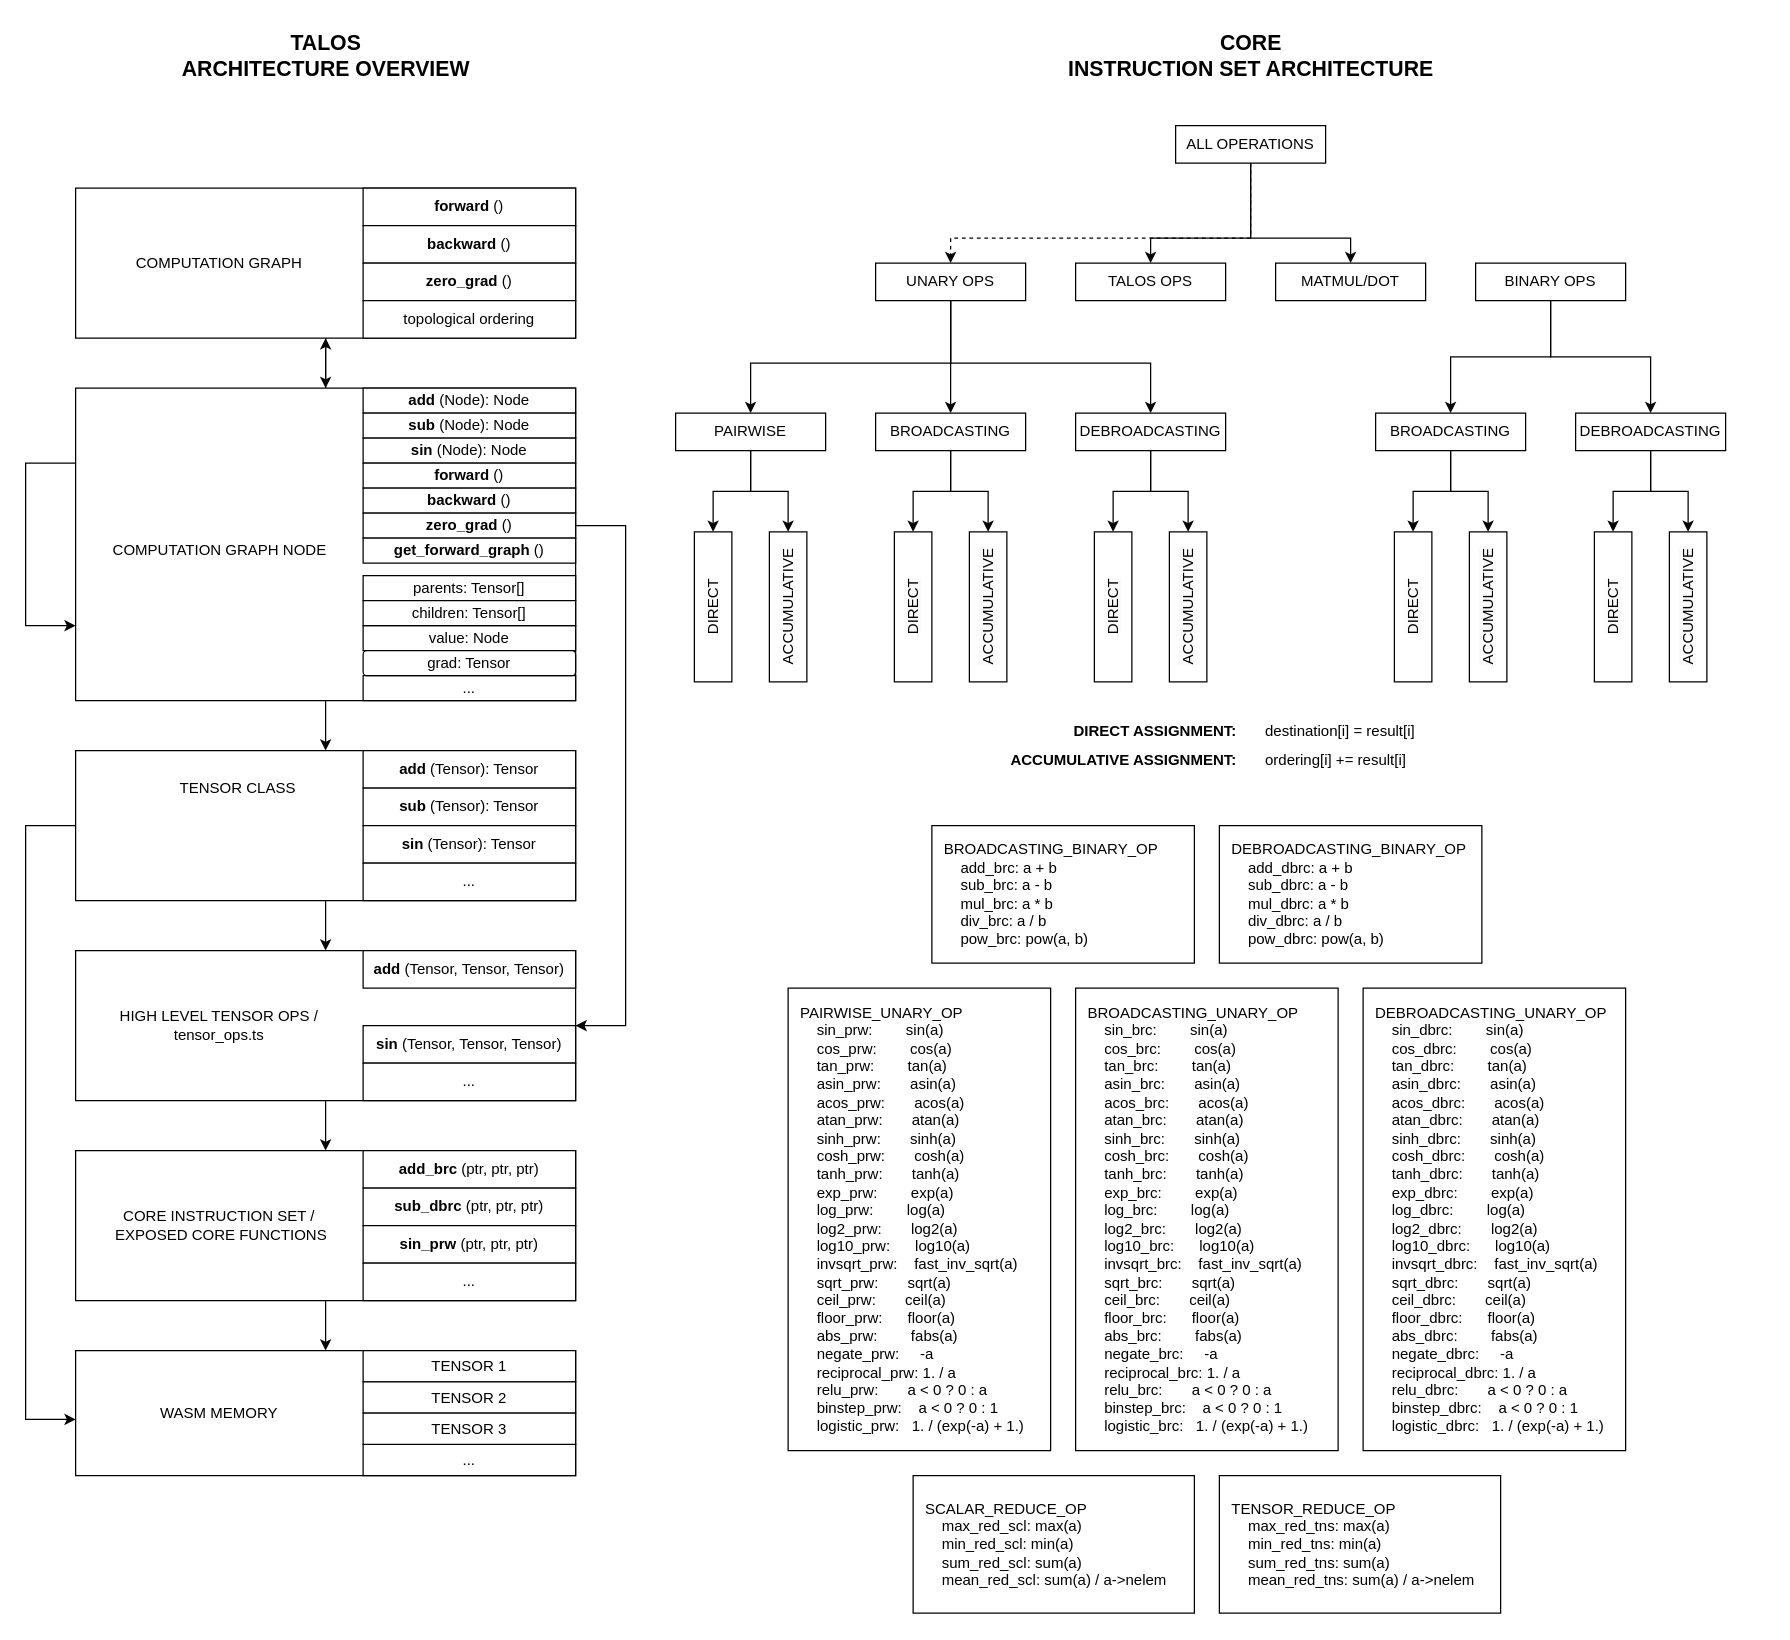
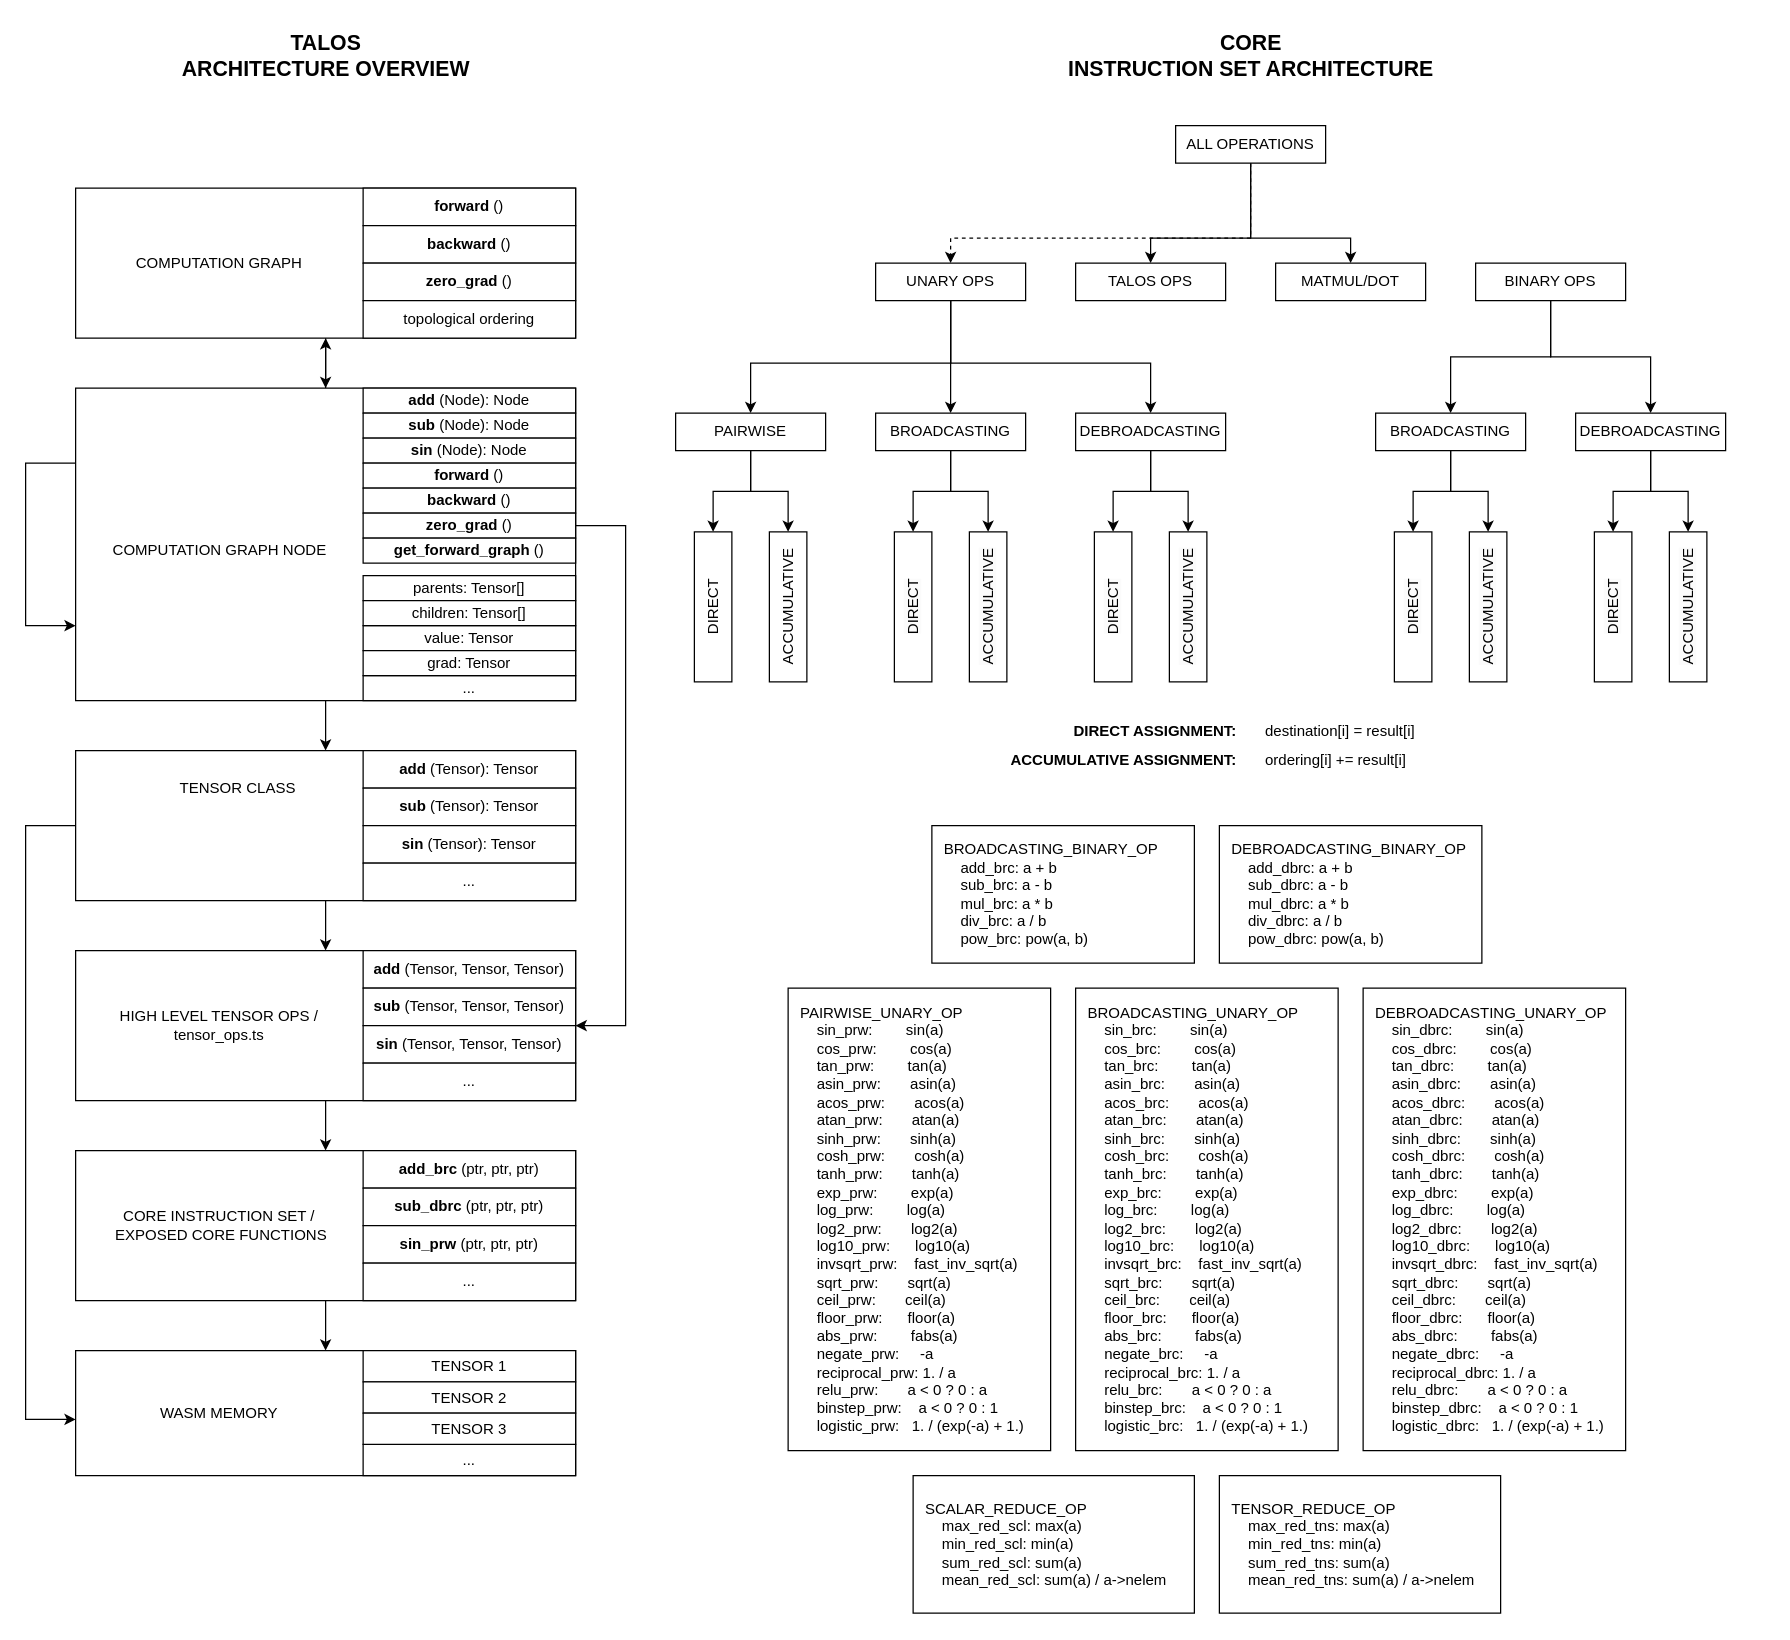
(469, 638) -> (469, 638)
(469, 663) -> (469, 663)
none -> (469, 1007)
